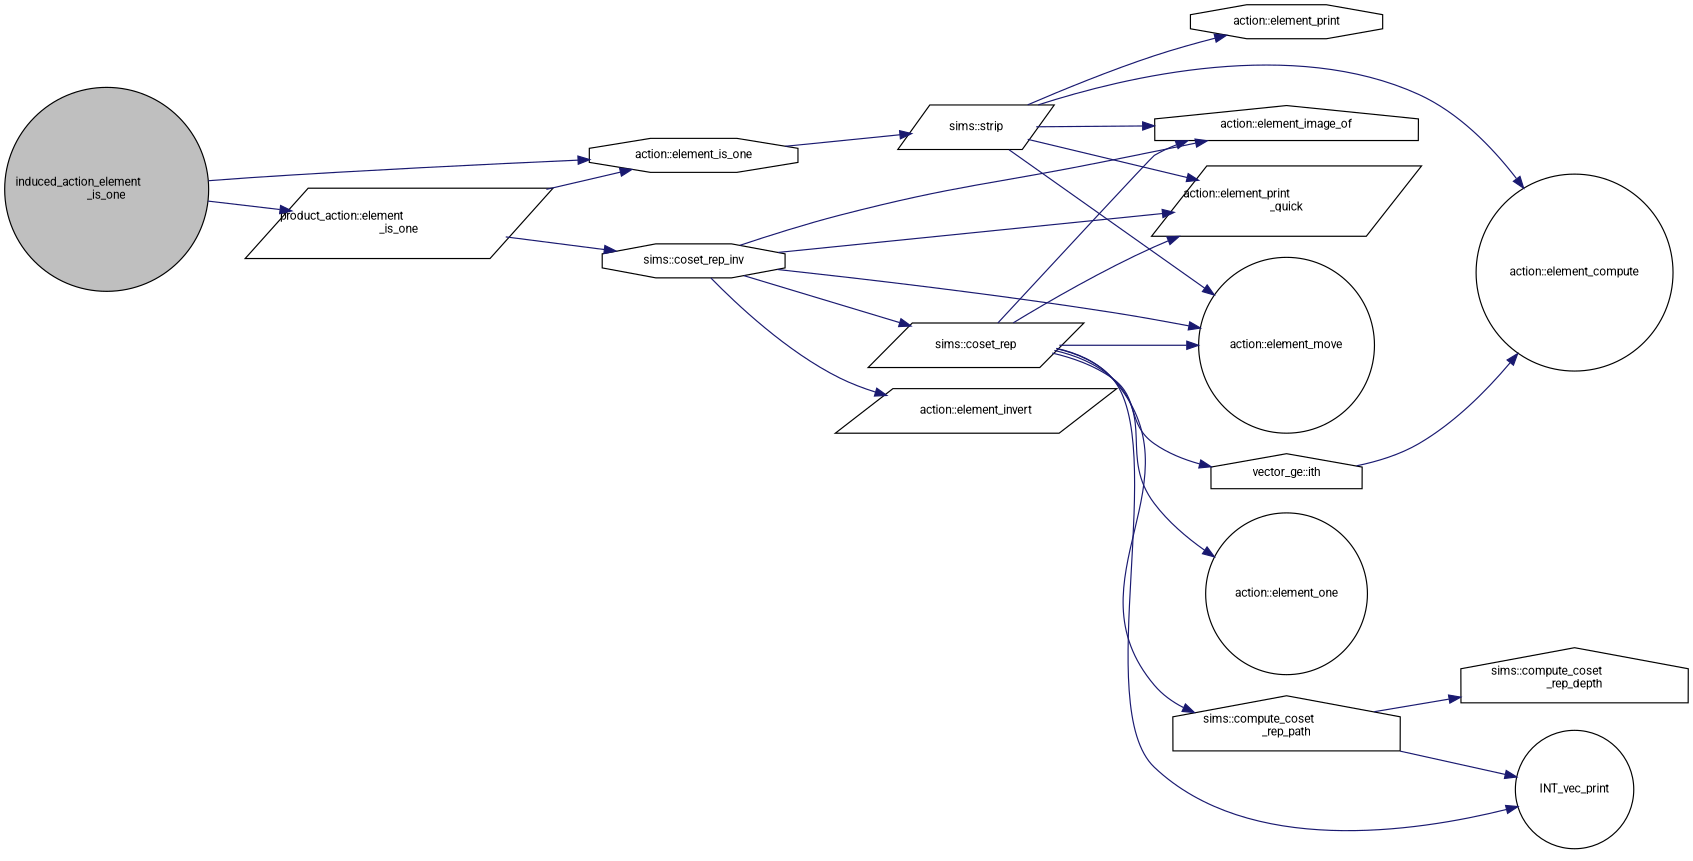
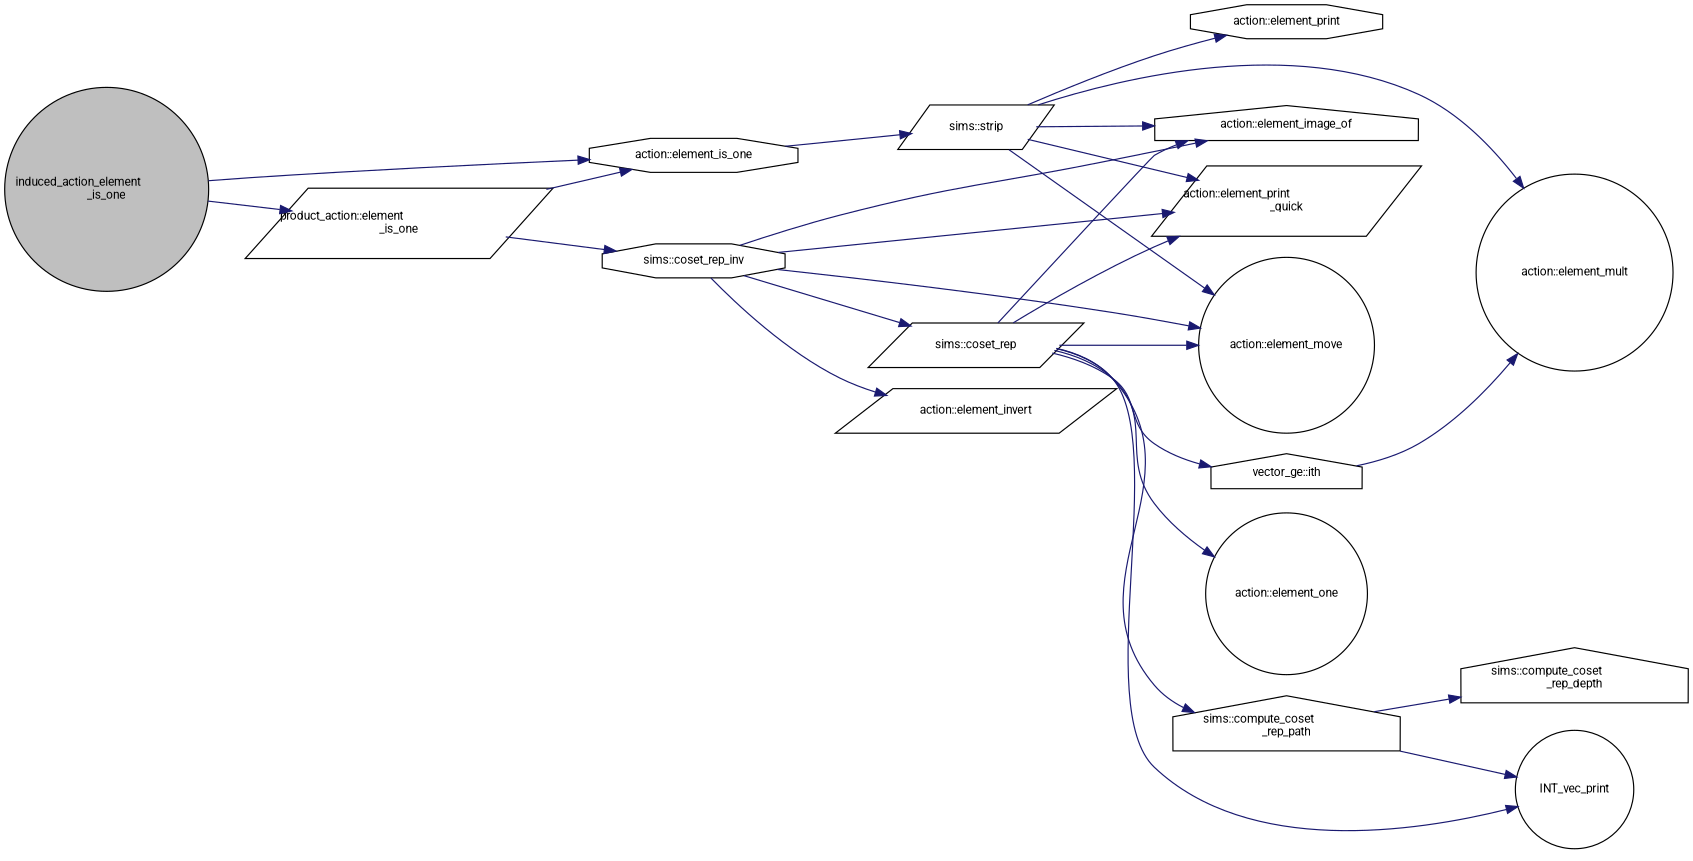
(1575, 273) -> (1575, 273)
